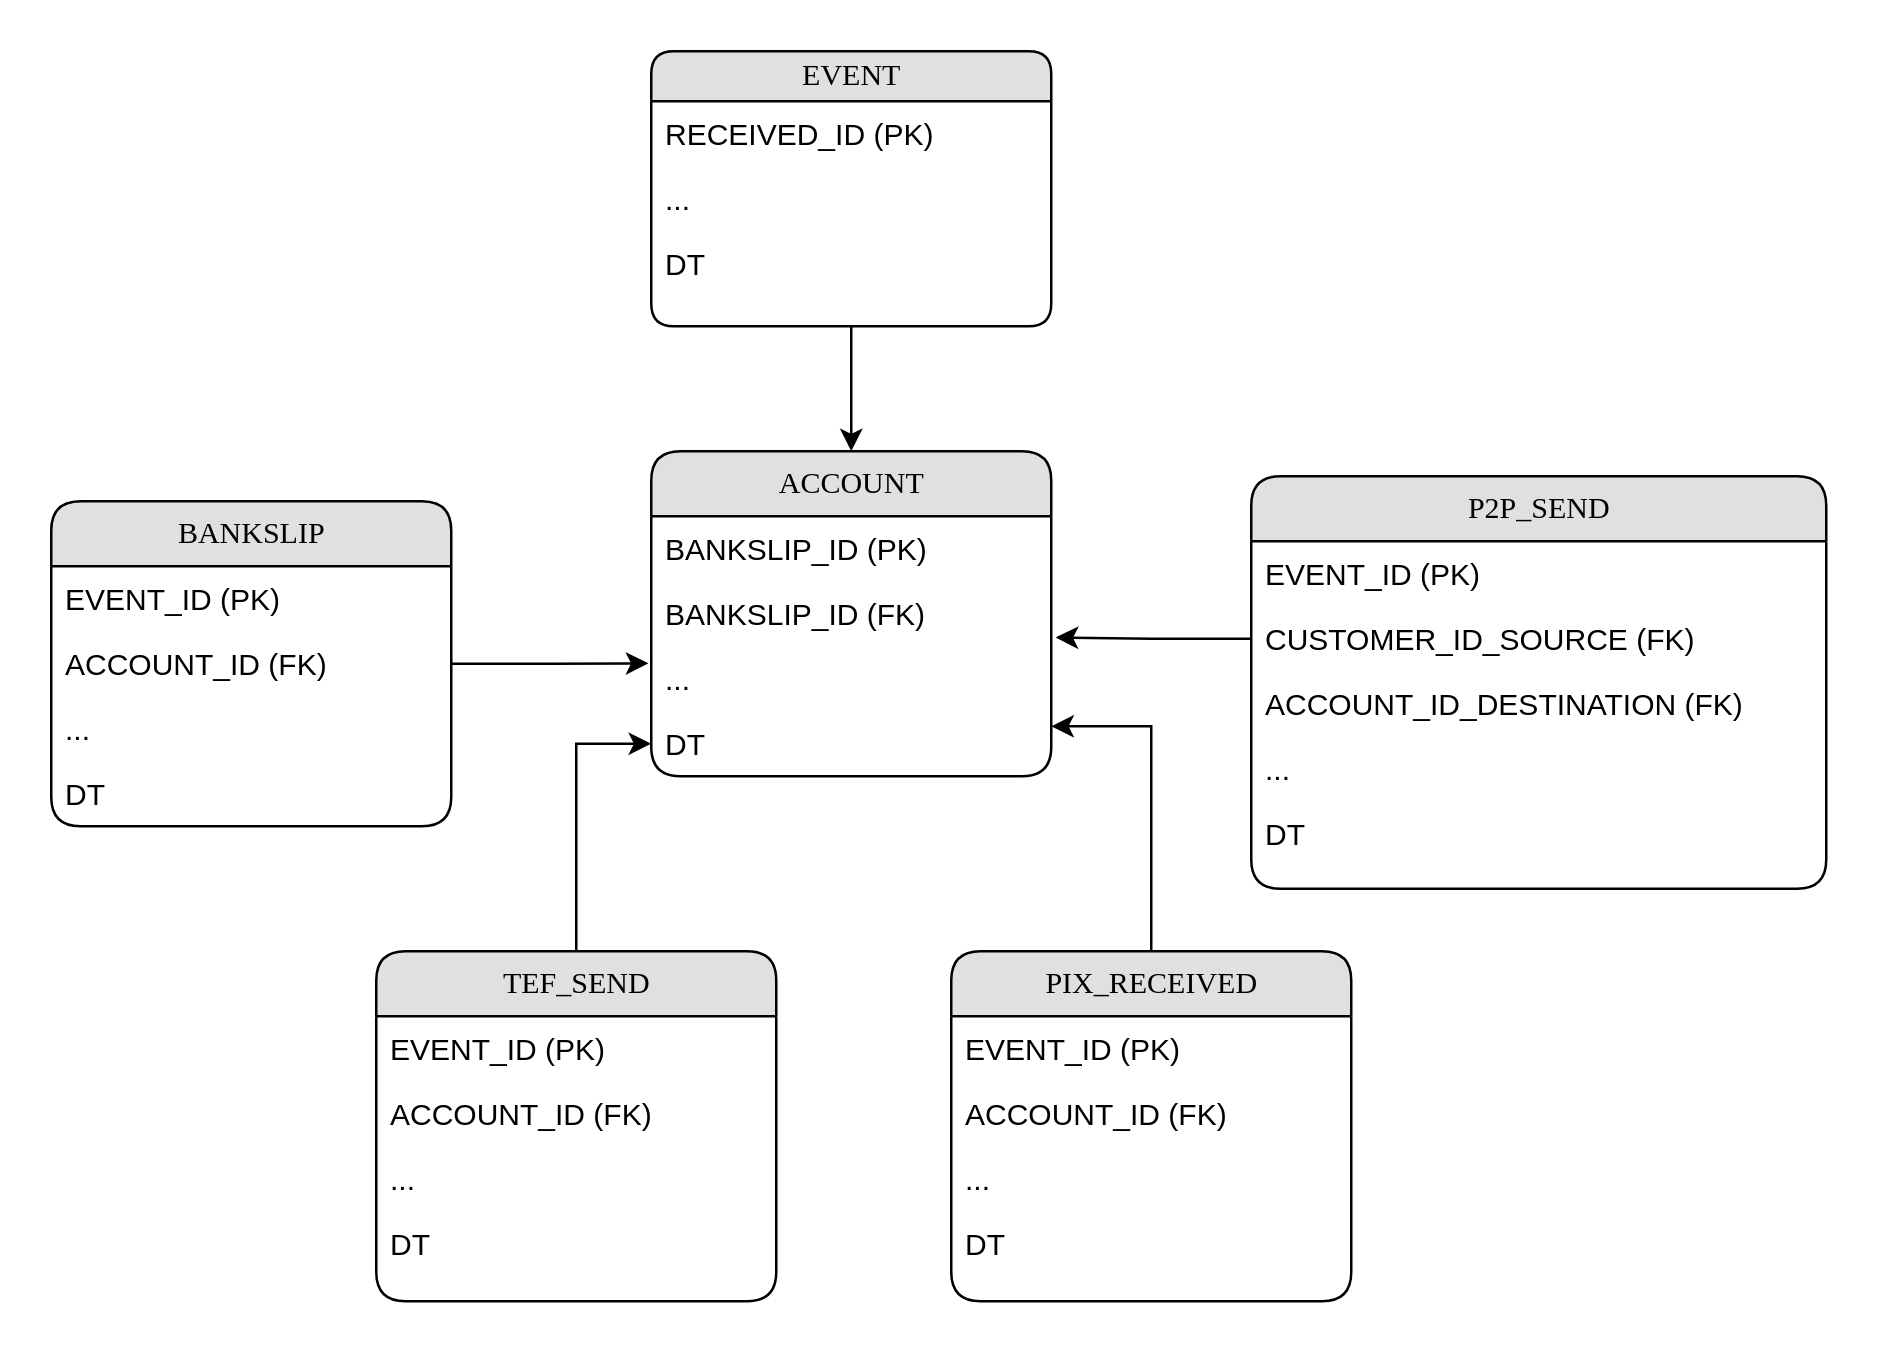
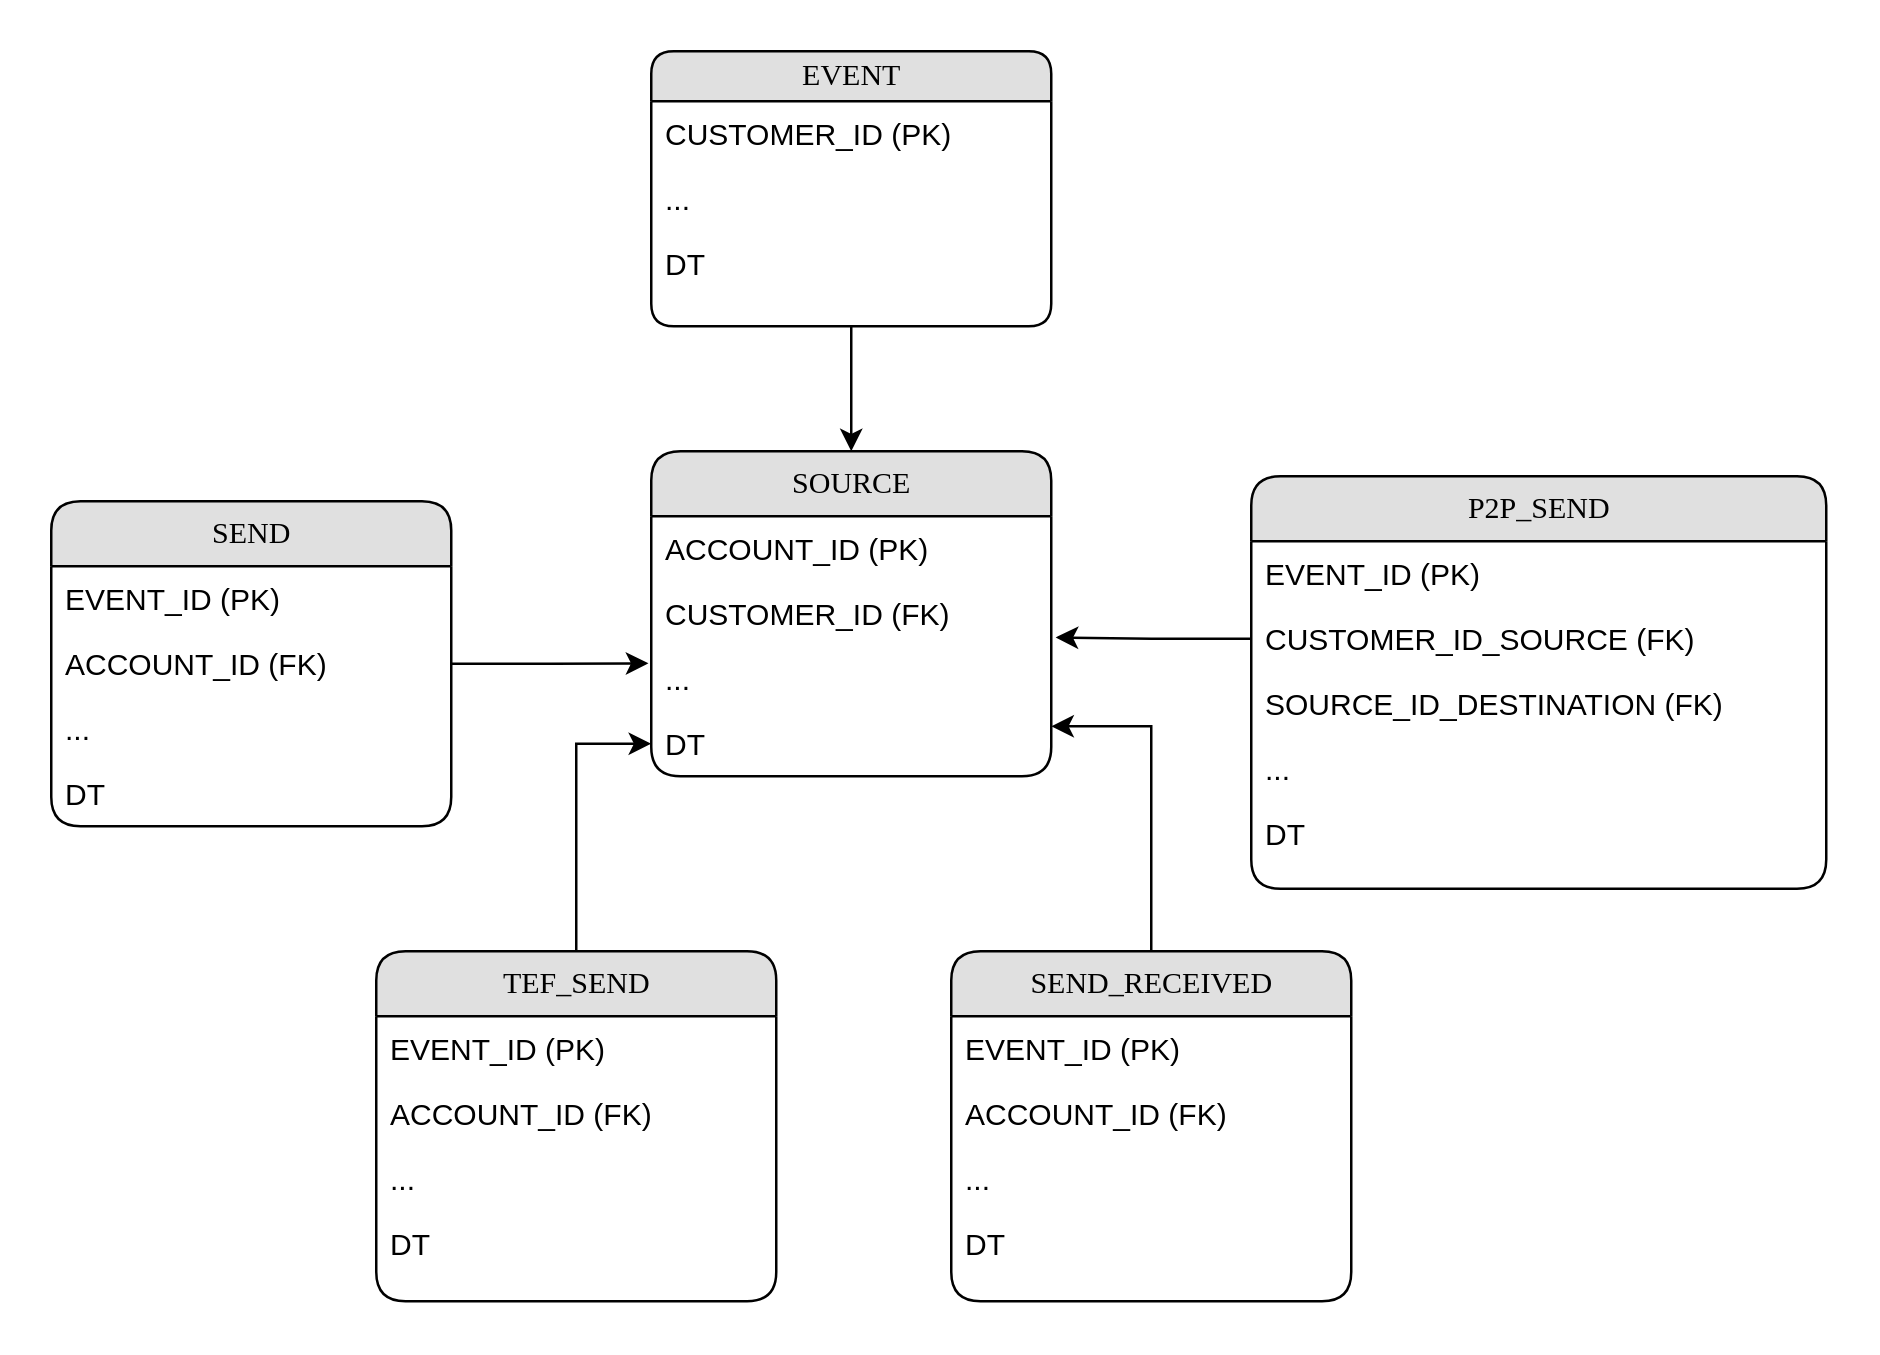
(797, 137) -> (797, 137)
(853, 484) -> (853, 484)
(253, 534) -> (253, 534)
(797, 552) -> (788, 552)
(797, 617) -> (797, 617)
(1489, 725) -> (1481, 725)
(1153, 984) -> (1153, 984)
